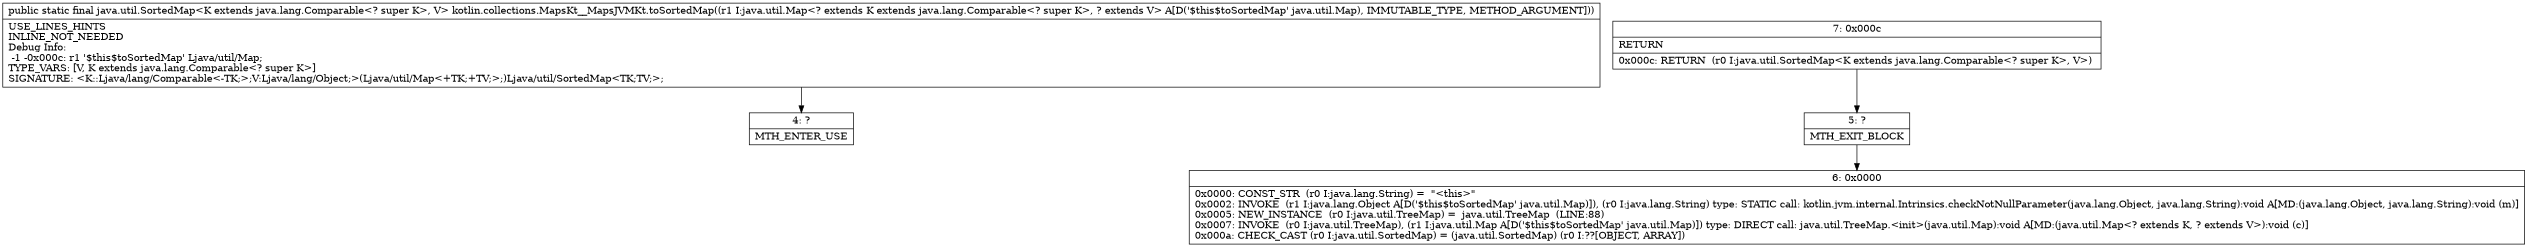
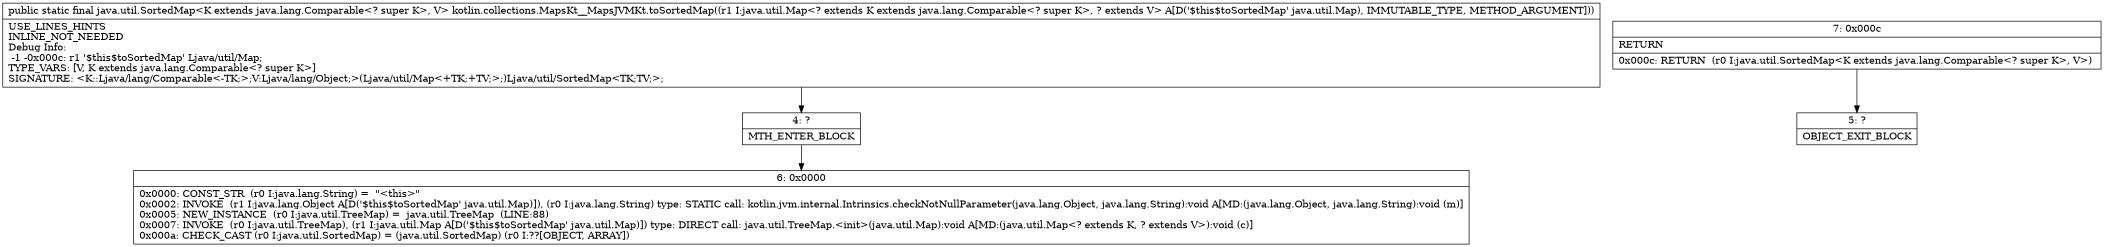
(801, 136) -> (801, 136)
(1857, 136) -> (1857, 136)
(1857, 154) -> (801, 154)
